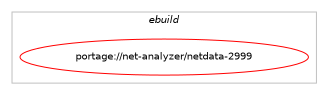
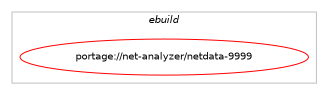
(164, 57) -> (164, 57)
